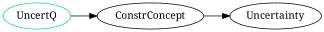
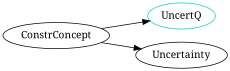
(80, 16) -> (122, 25)
